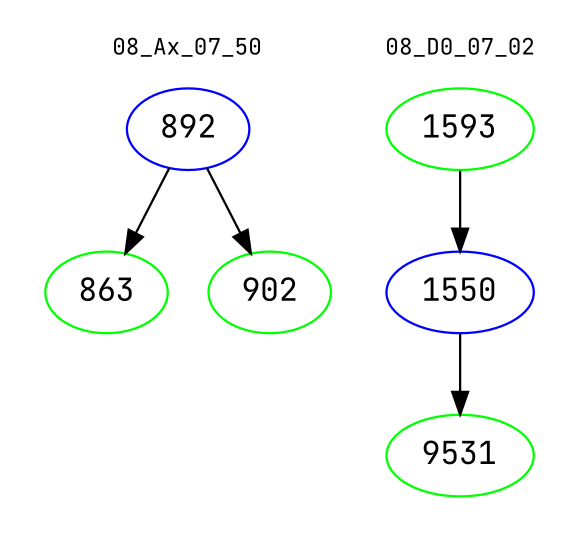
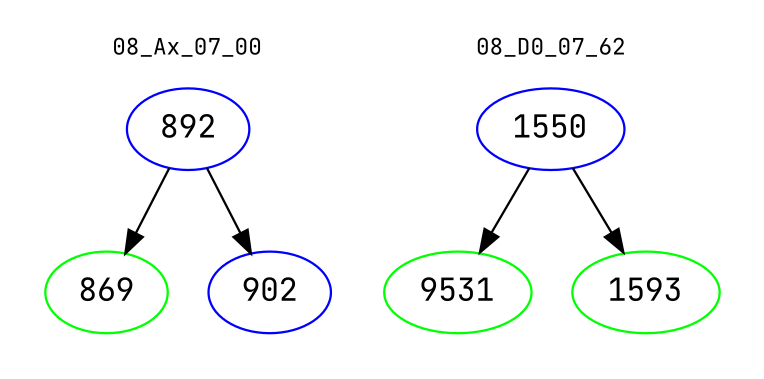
(188, 49) -> (188, 49)
(461, 49) -> (552, 49)
(460, 200) -> (592, 201)
(107, 292) -> (107, 292)
(270, 292) -> (270, 292)
